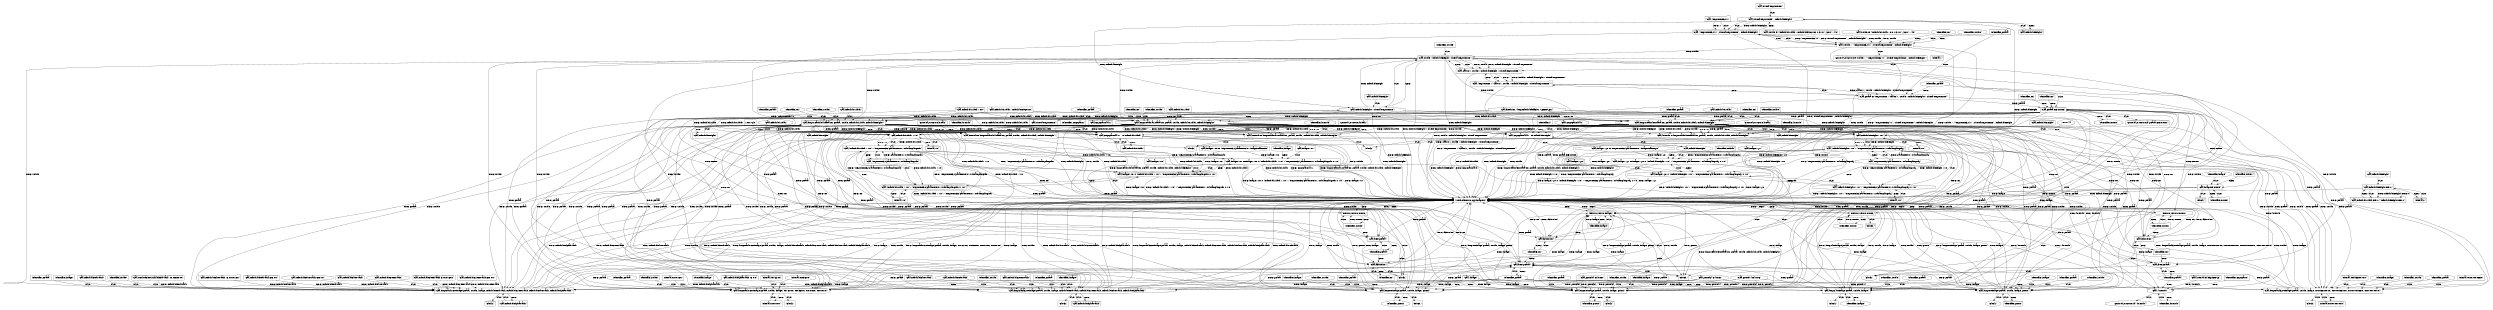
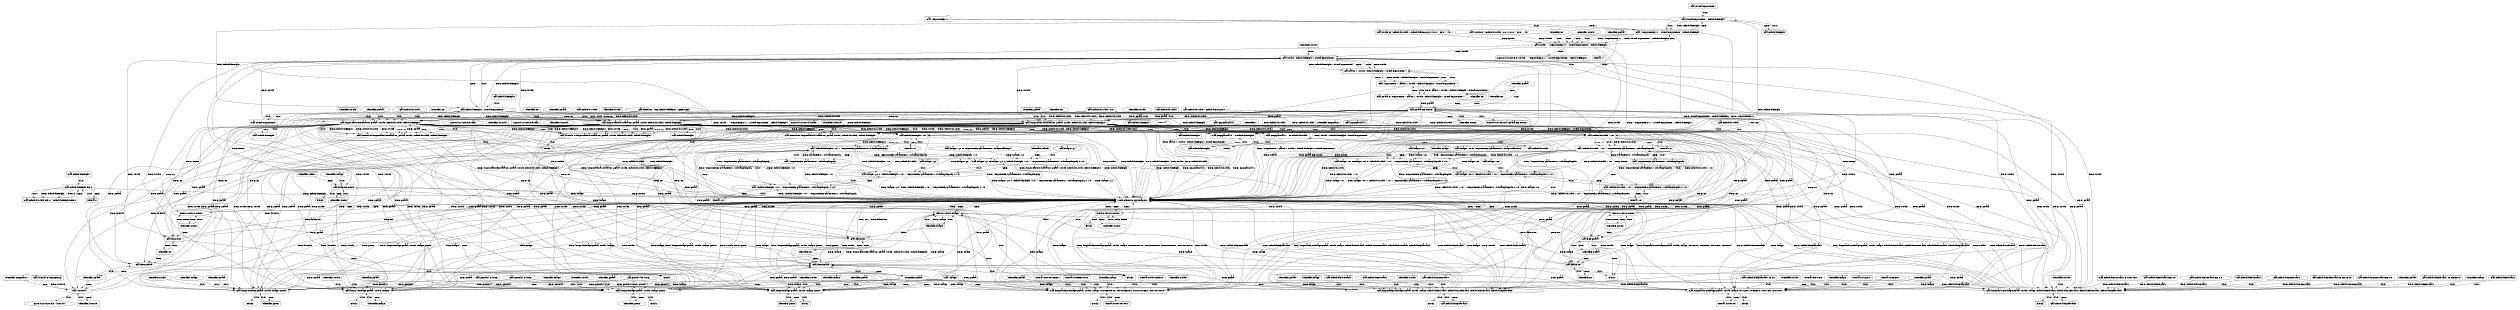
(1408, 166) -> none
(158, 278) -> (2442, 278)
none -> (1152, 278)
